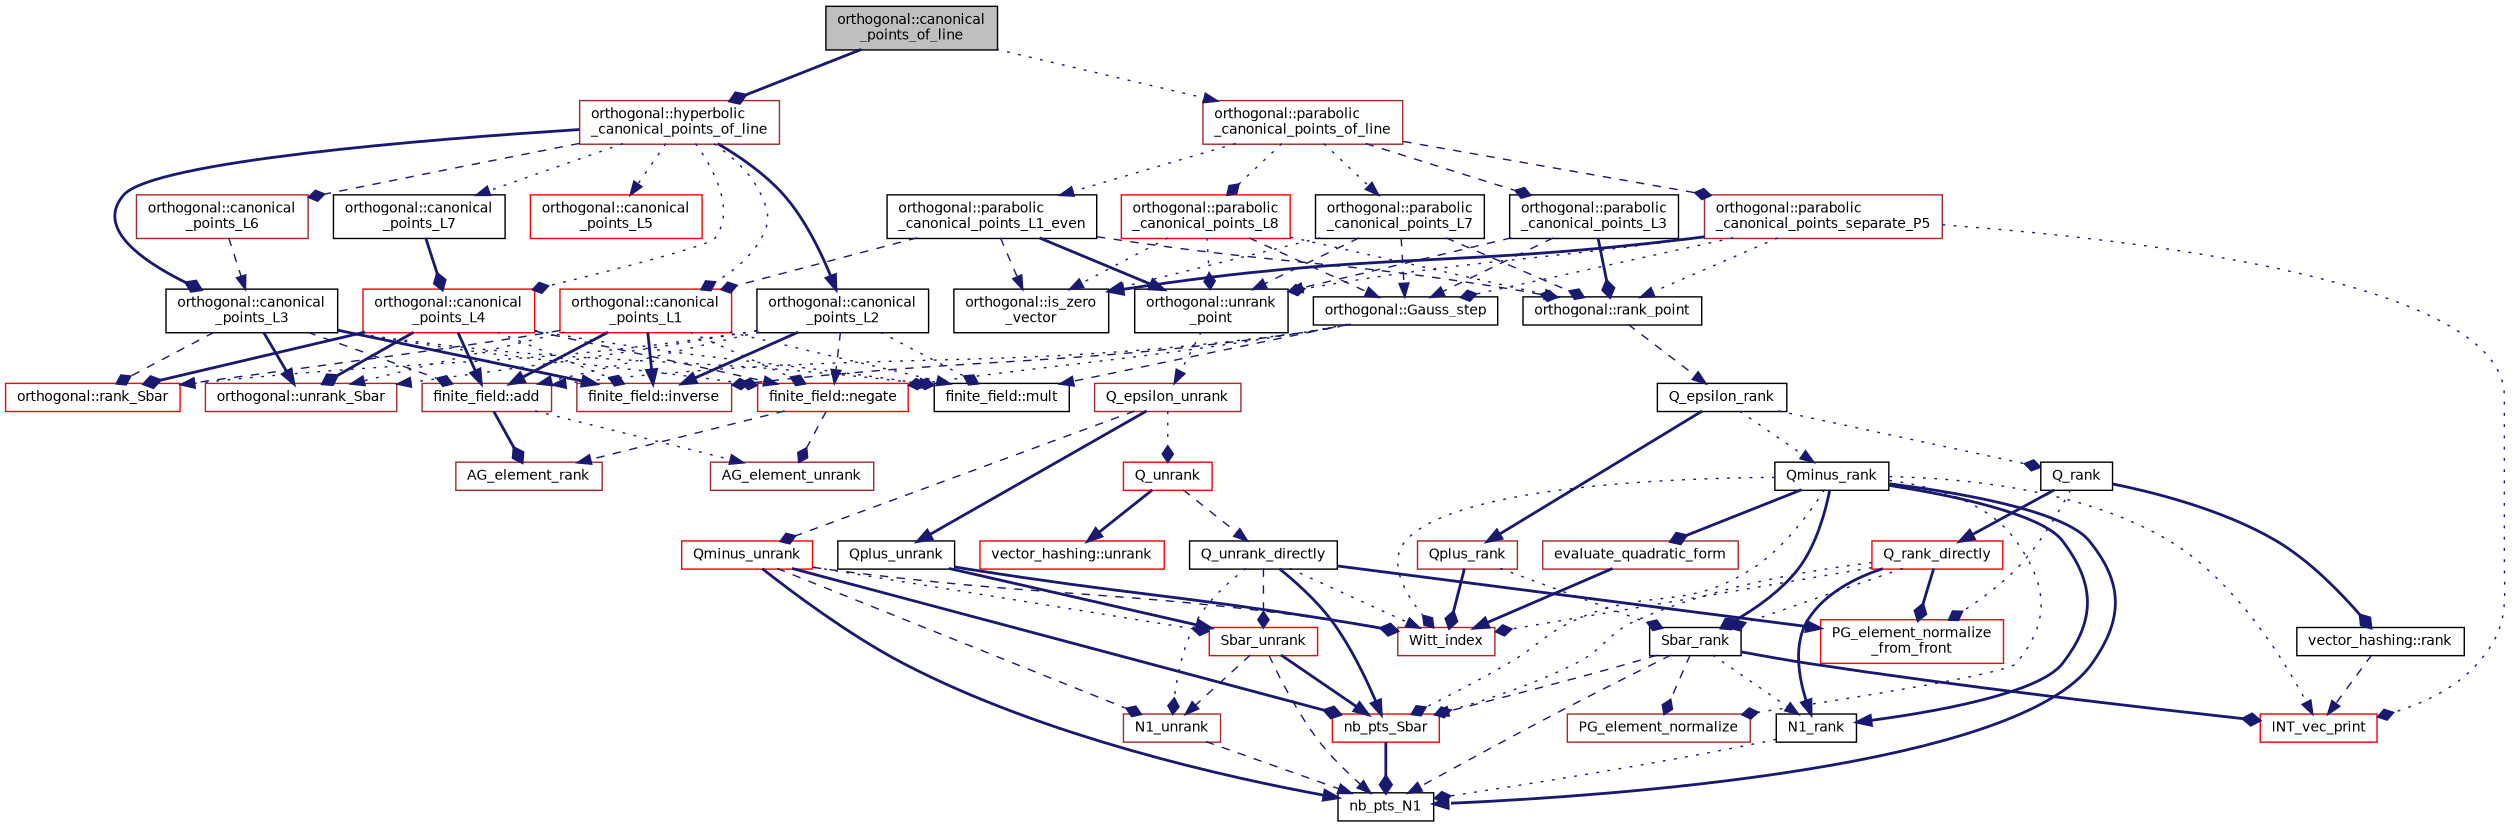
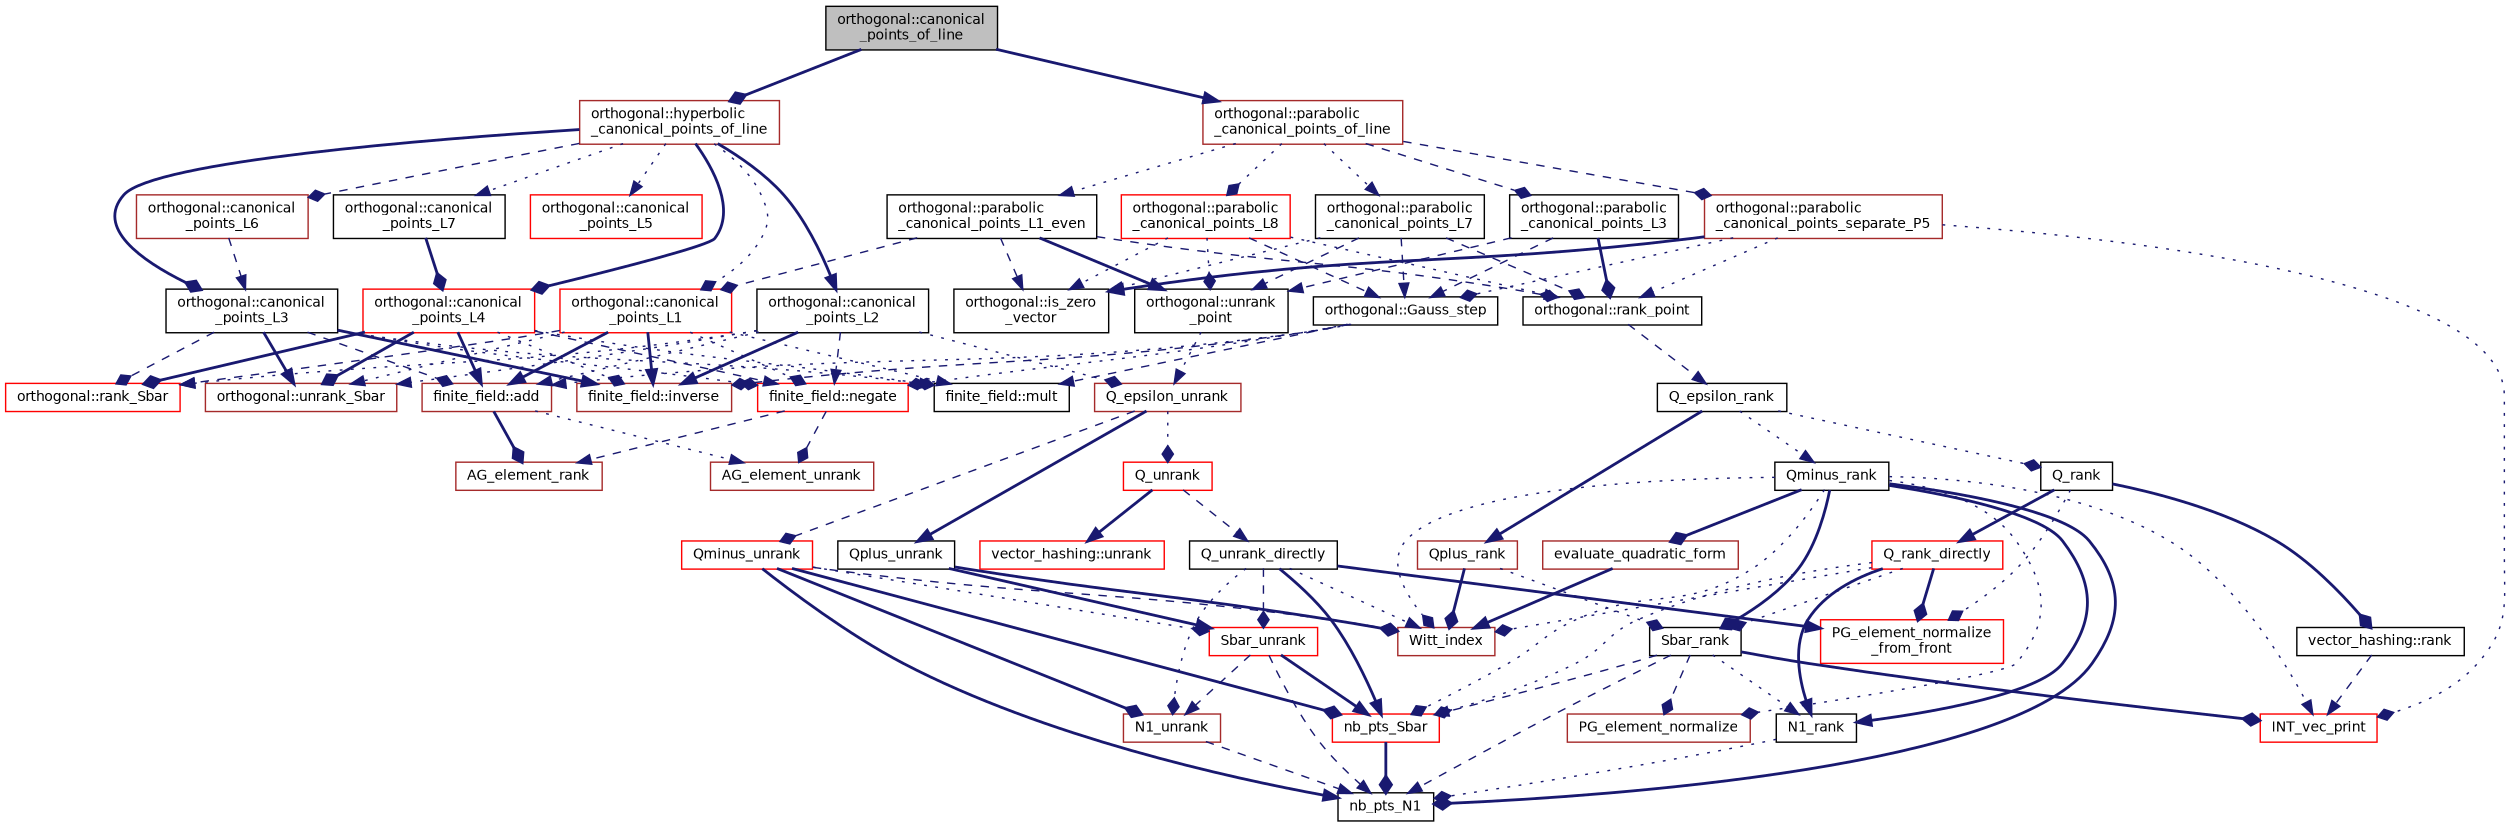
(1100, 74) -> (1100, 74)
(683, 251) -> (683, 251)
(1505, 261) -> none
(918, 352) -> (989, 350)
(951, 638) -> (951, 638)
(1951, 737) -> (1951, 737)
